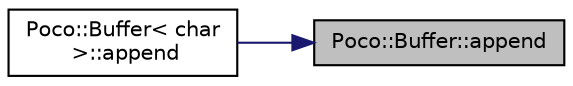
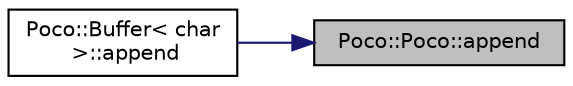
(439, 43) -> (439, 43)
